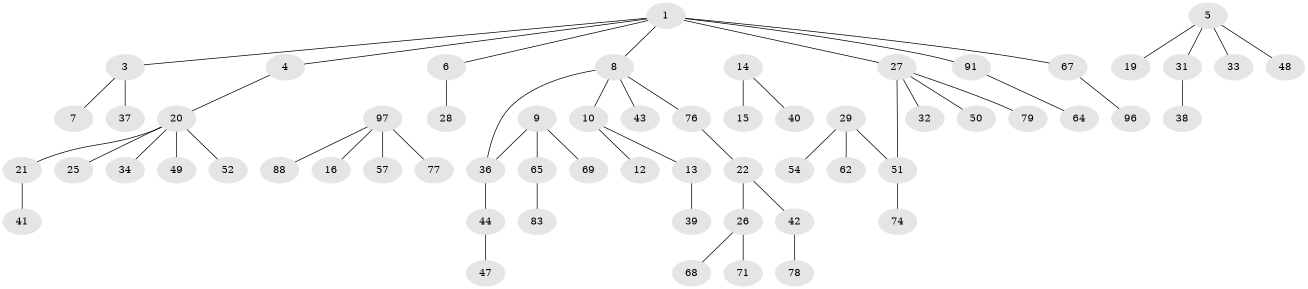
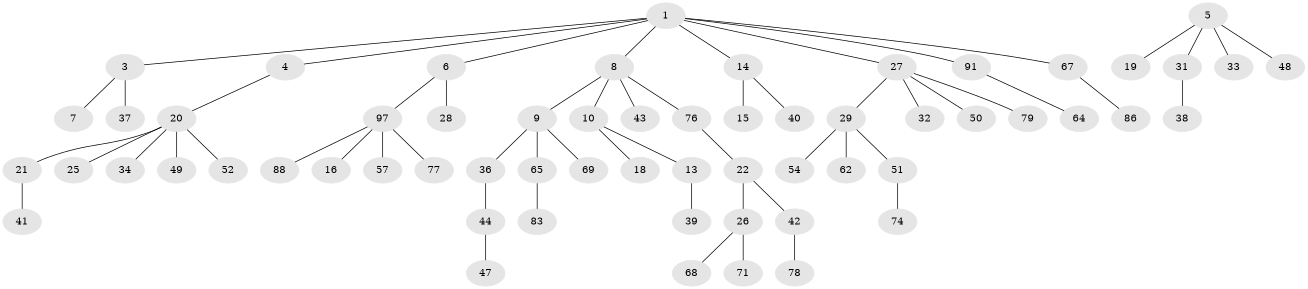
none -> (705, 42)
none -> (415, 93)
(525, 95) -> (576, 93)
(897, 119) -> (872, 93)
(1131, 119) -> (1131, 119)
(640, 170) -> (640, 170)
